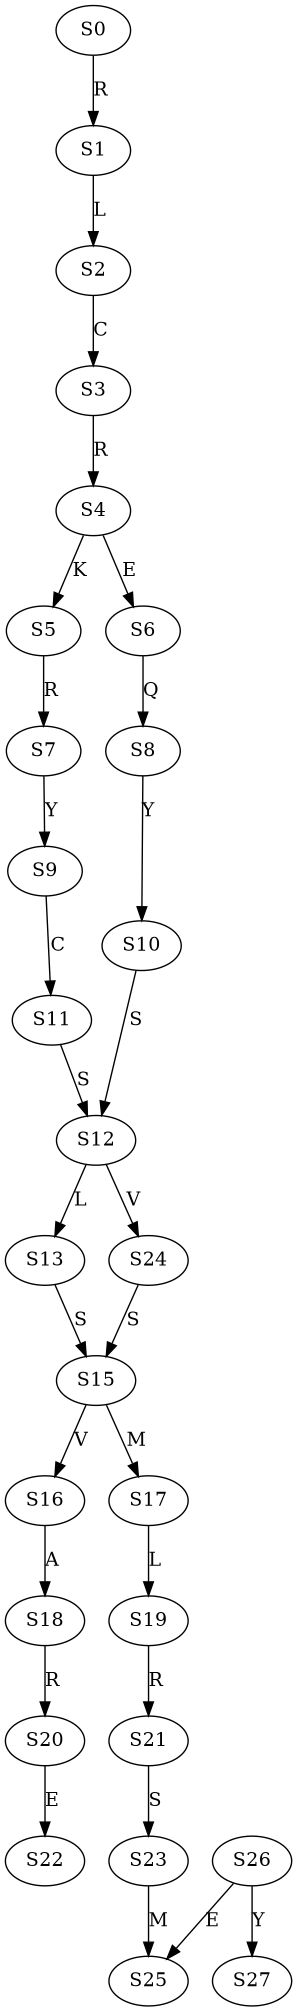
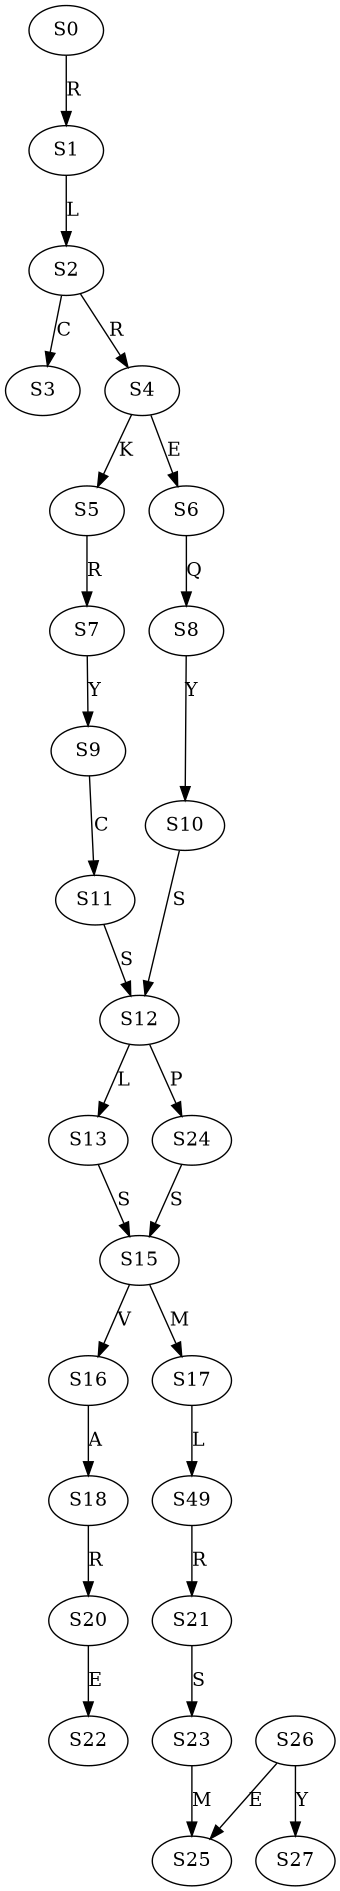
(93, 444) -> (101, 325)
(133, 1200) -> (177, 1080)
(149, 1621) -> (192, 1501)
